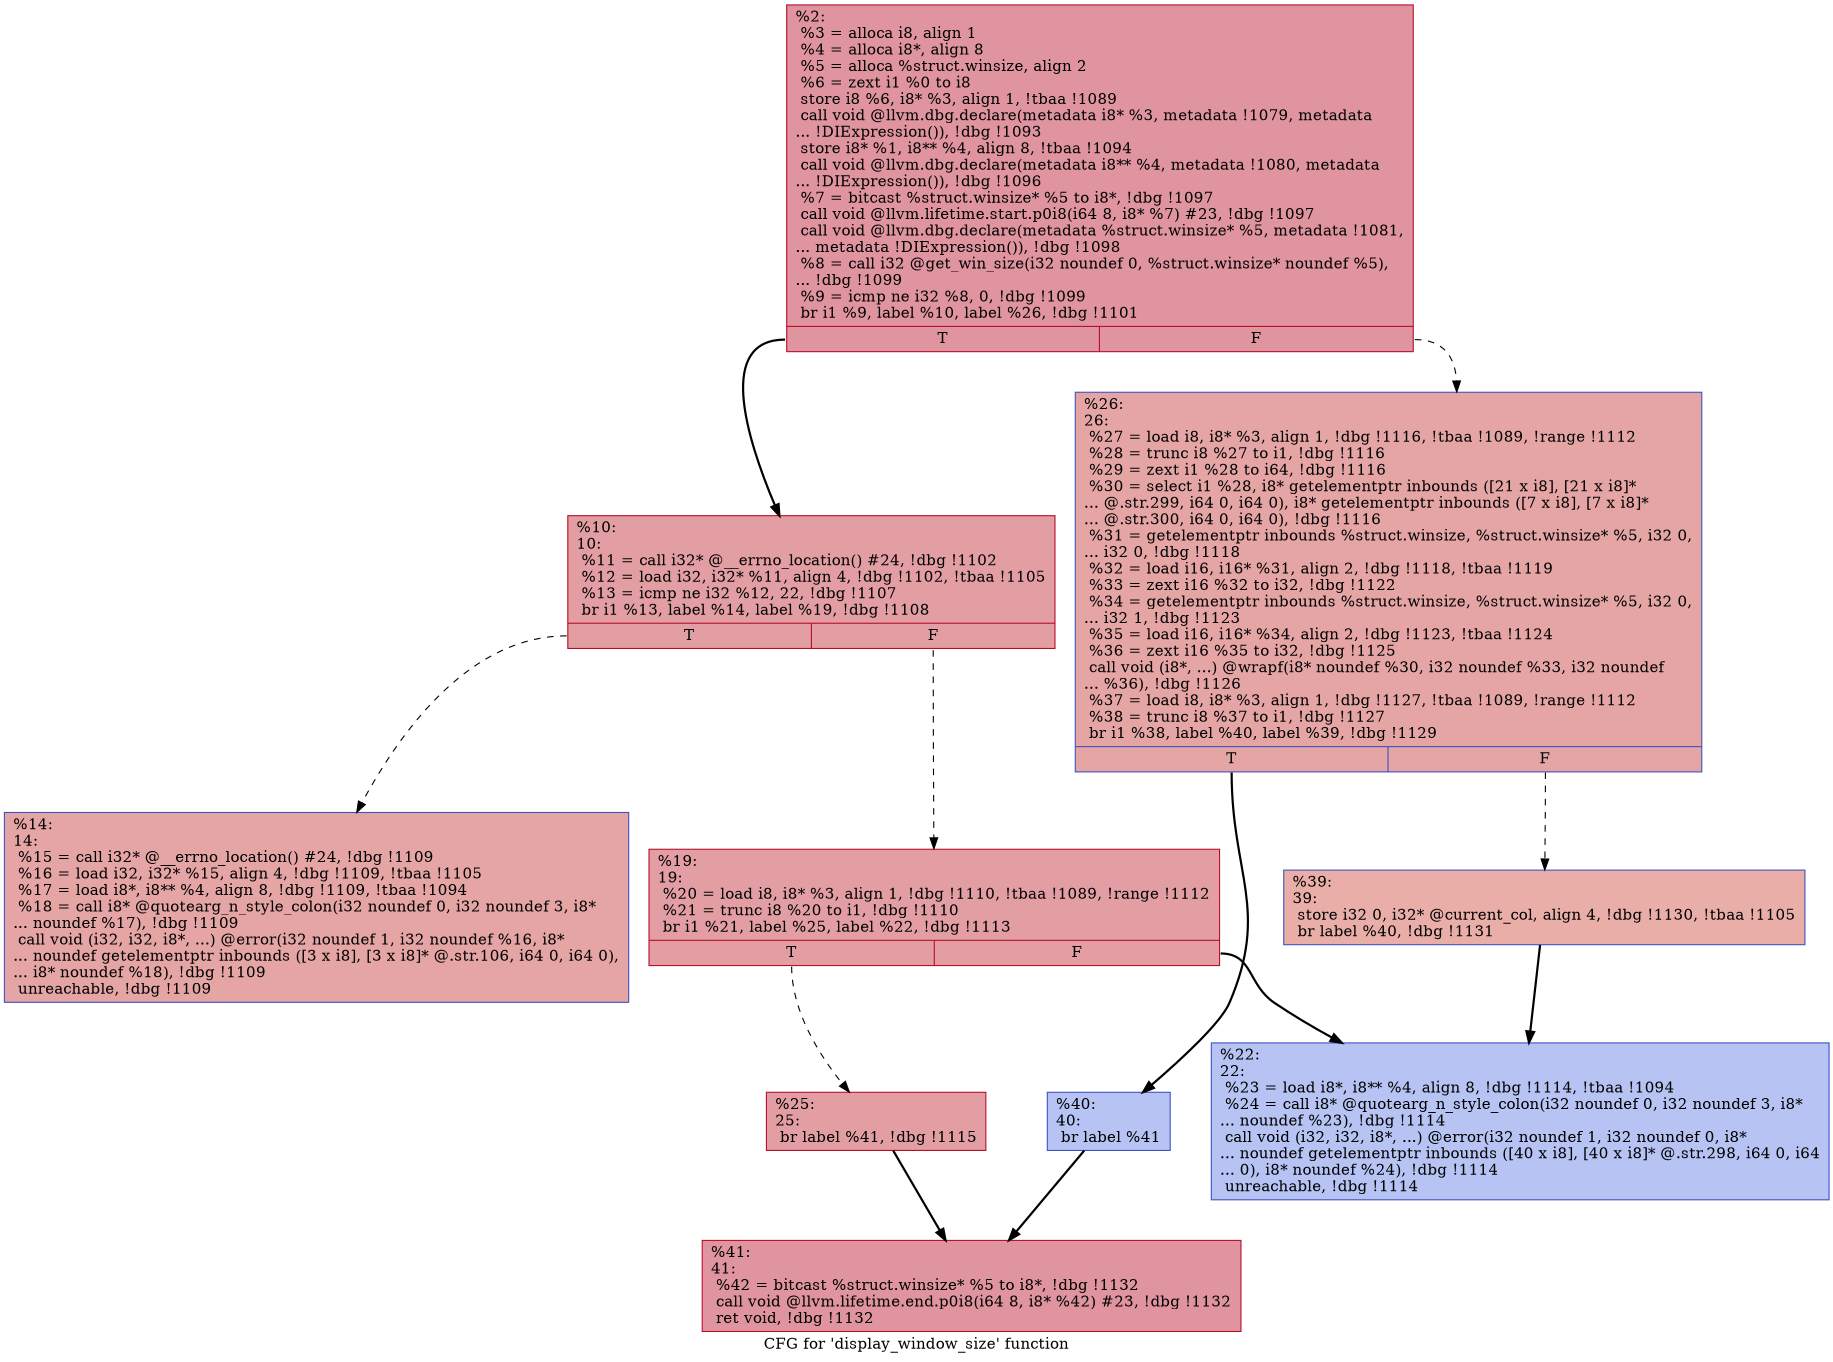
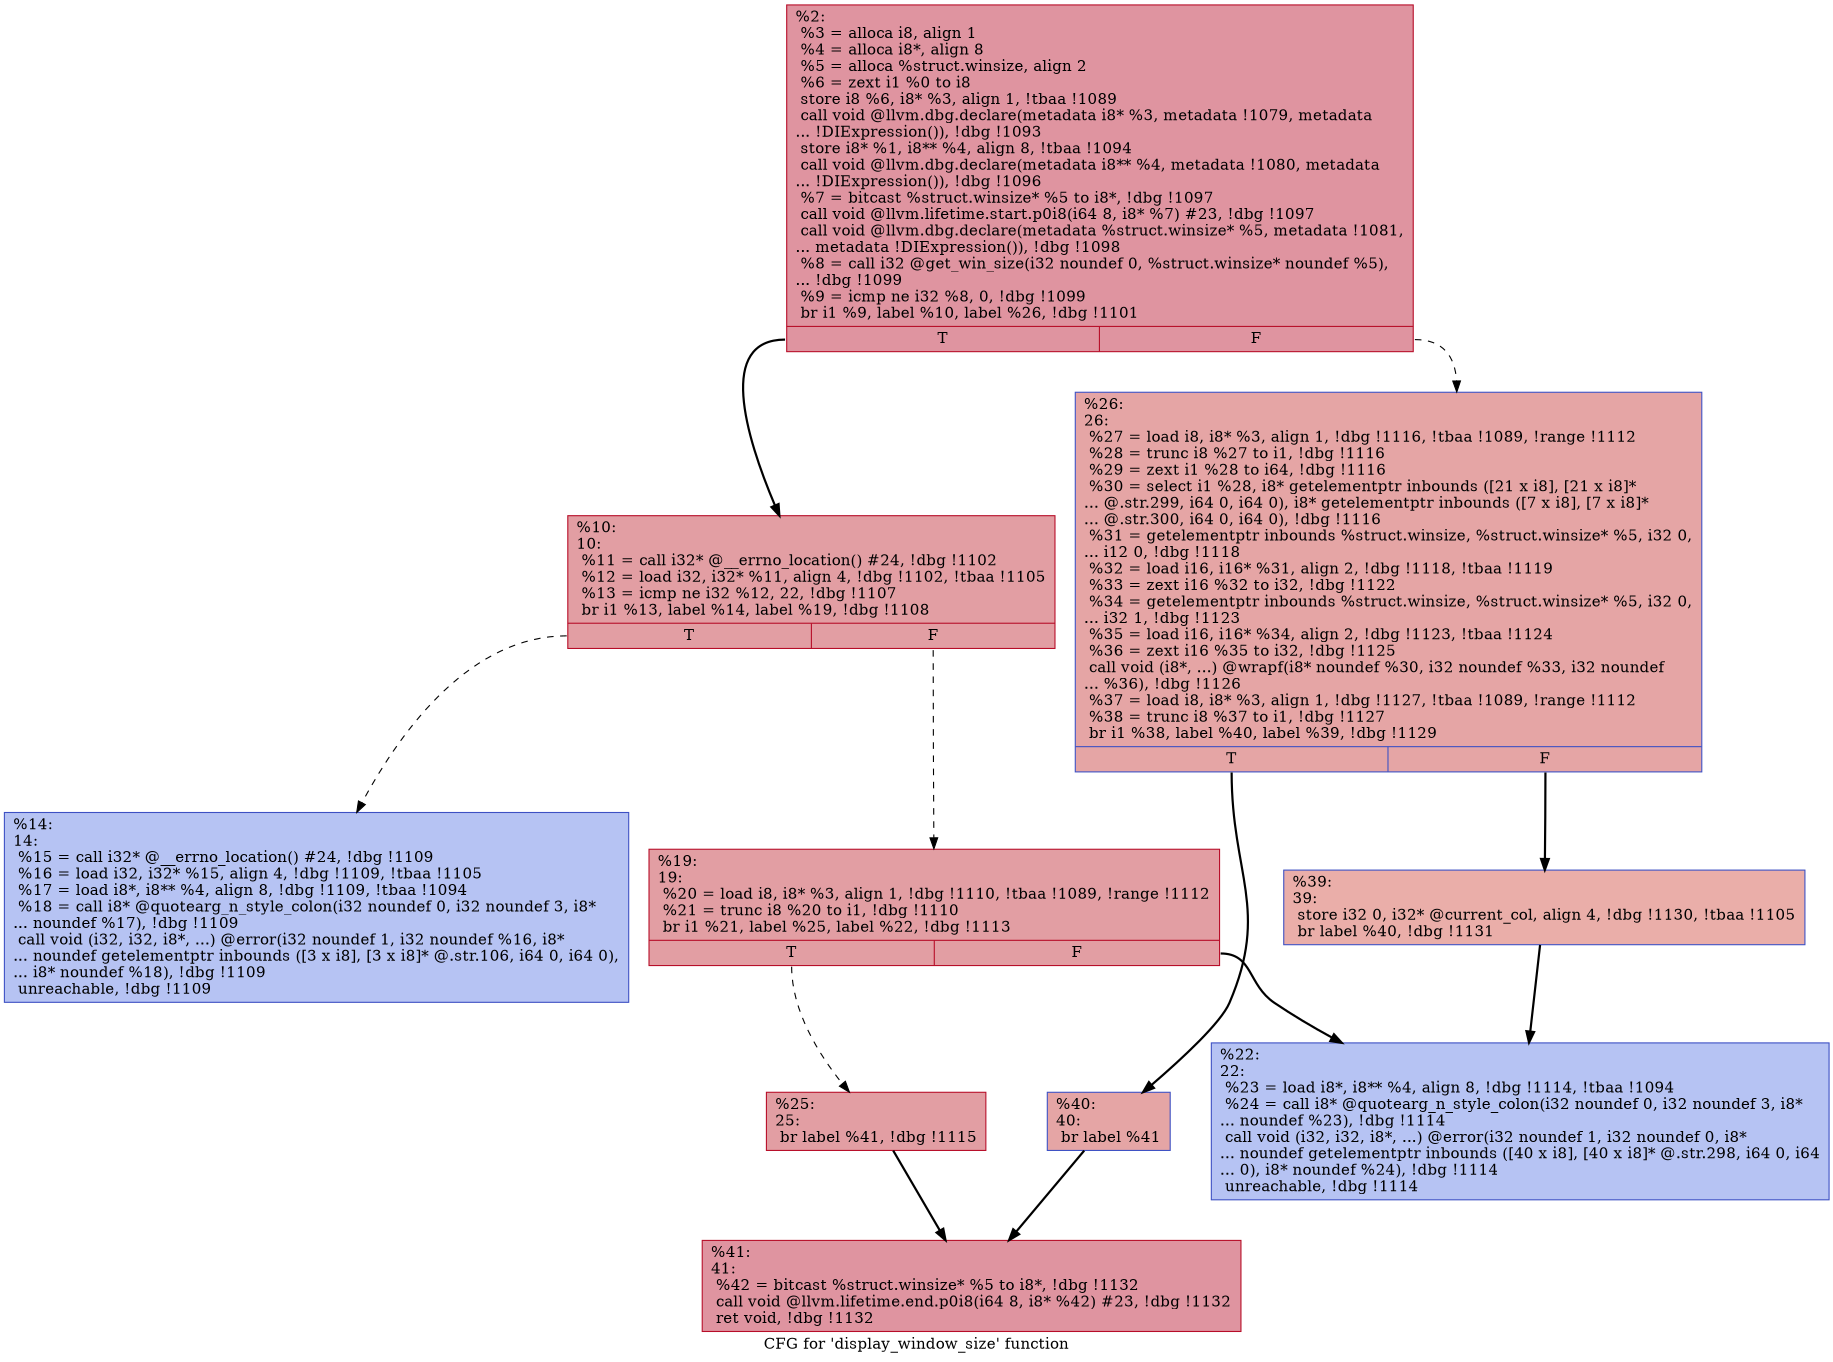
(1163, 552) -> (1163, 552)
(1545, 816) -> (1545, 816)
(317, 907) -> (317, 907)
(1109, 1121) -> (1109, 1121)
